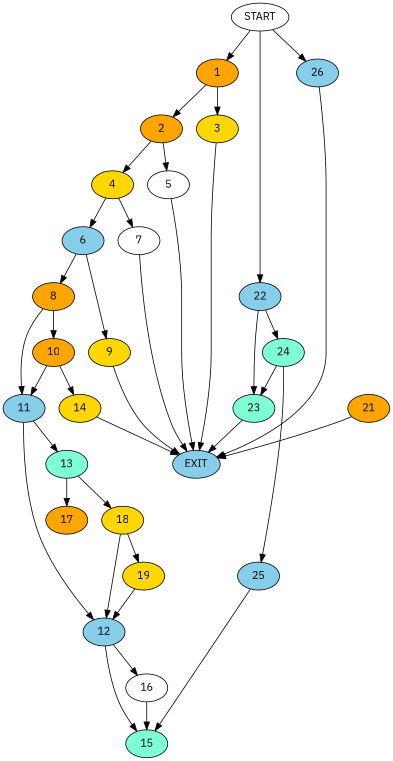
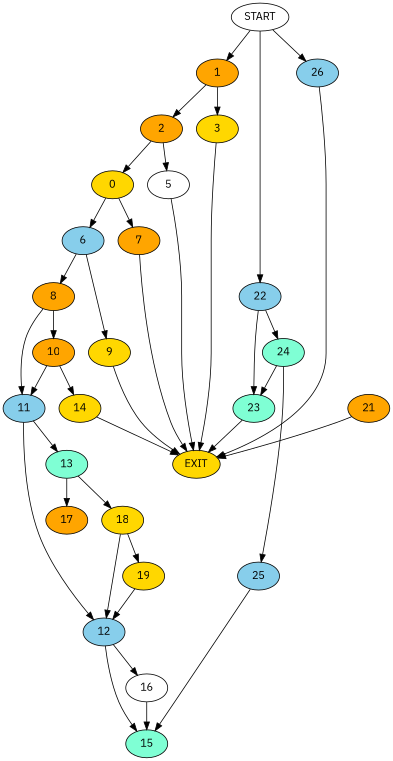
(113, 185) -> (113, 185)
(139, 241) -> (139, 241)
(196, 464) -> (196, 464)
